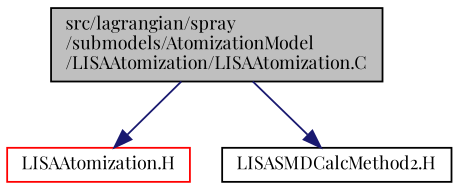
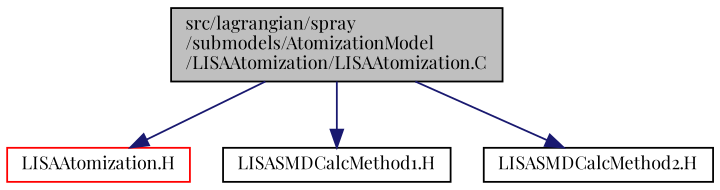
none -> (337, 165)
